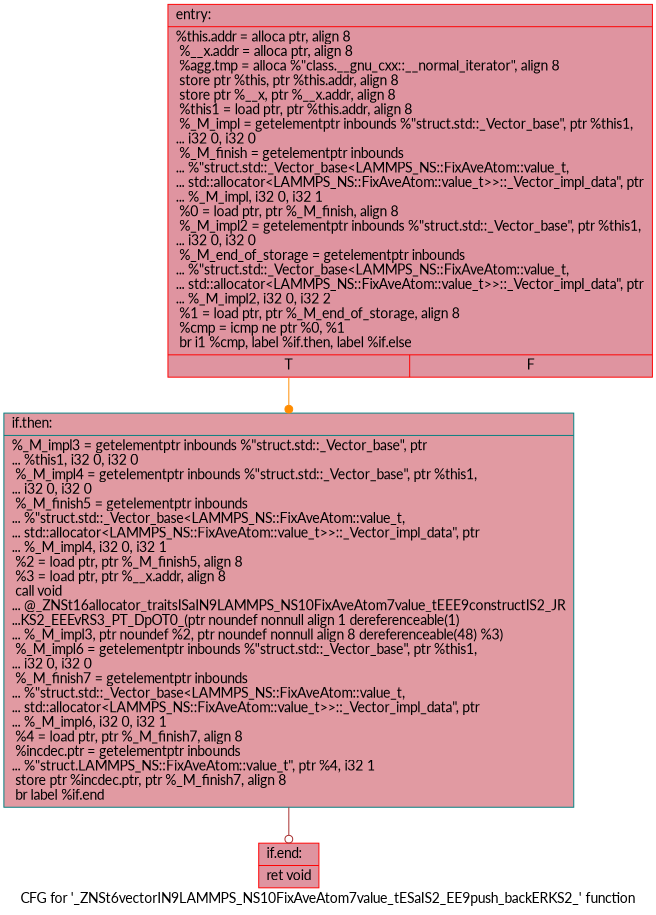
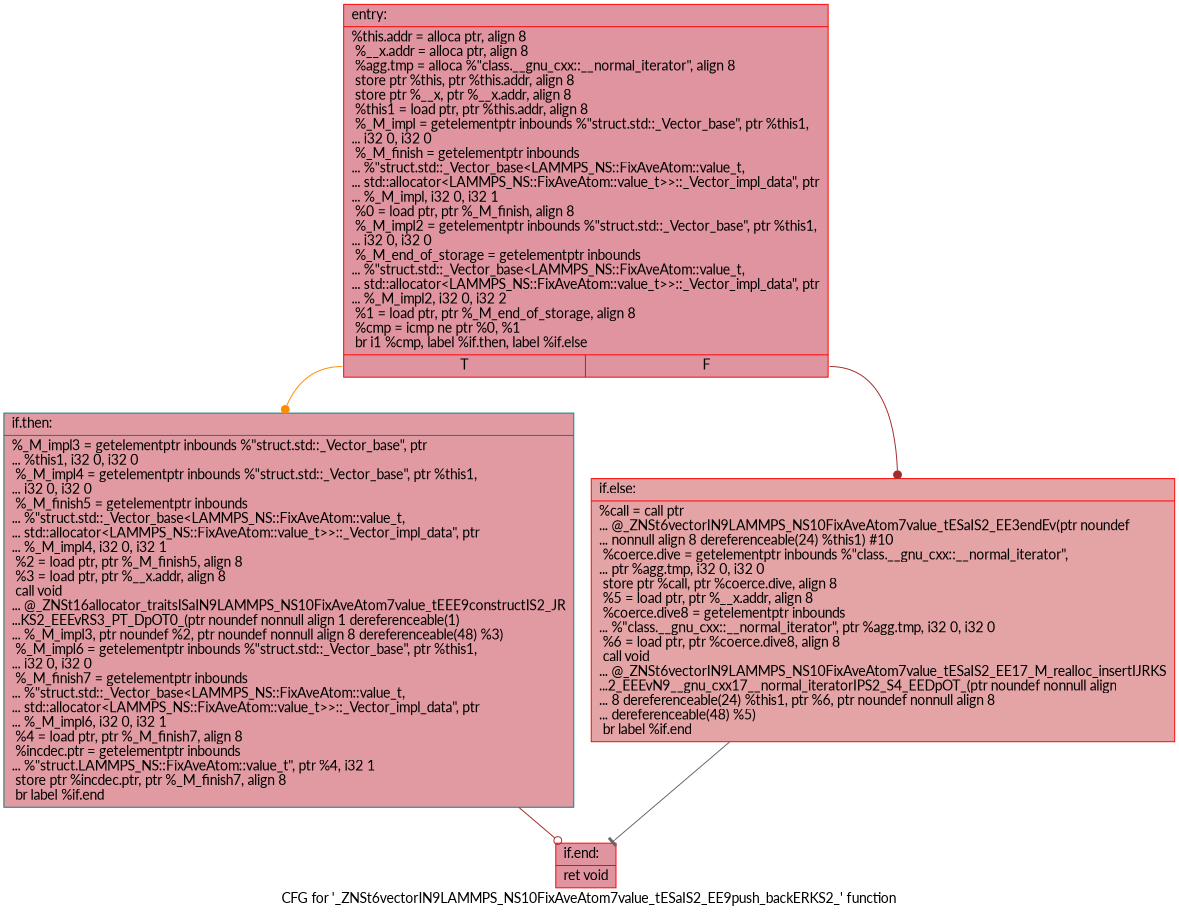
none -> (883, 610)
